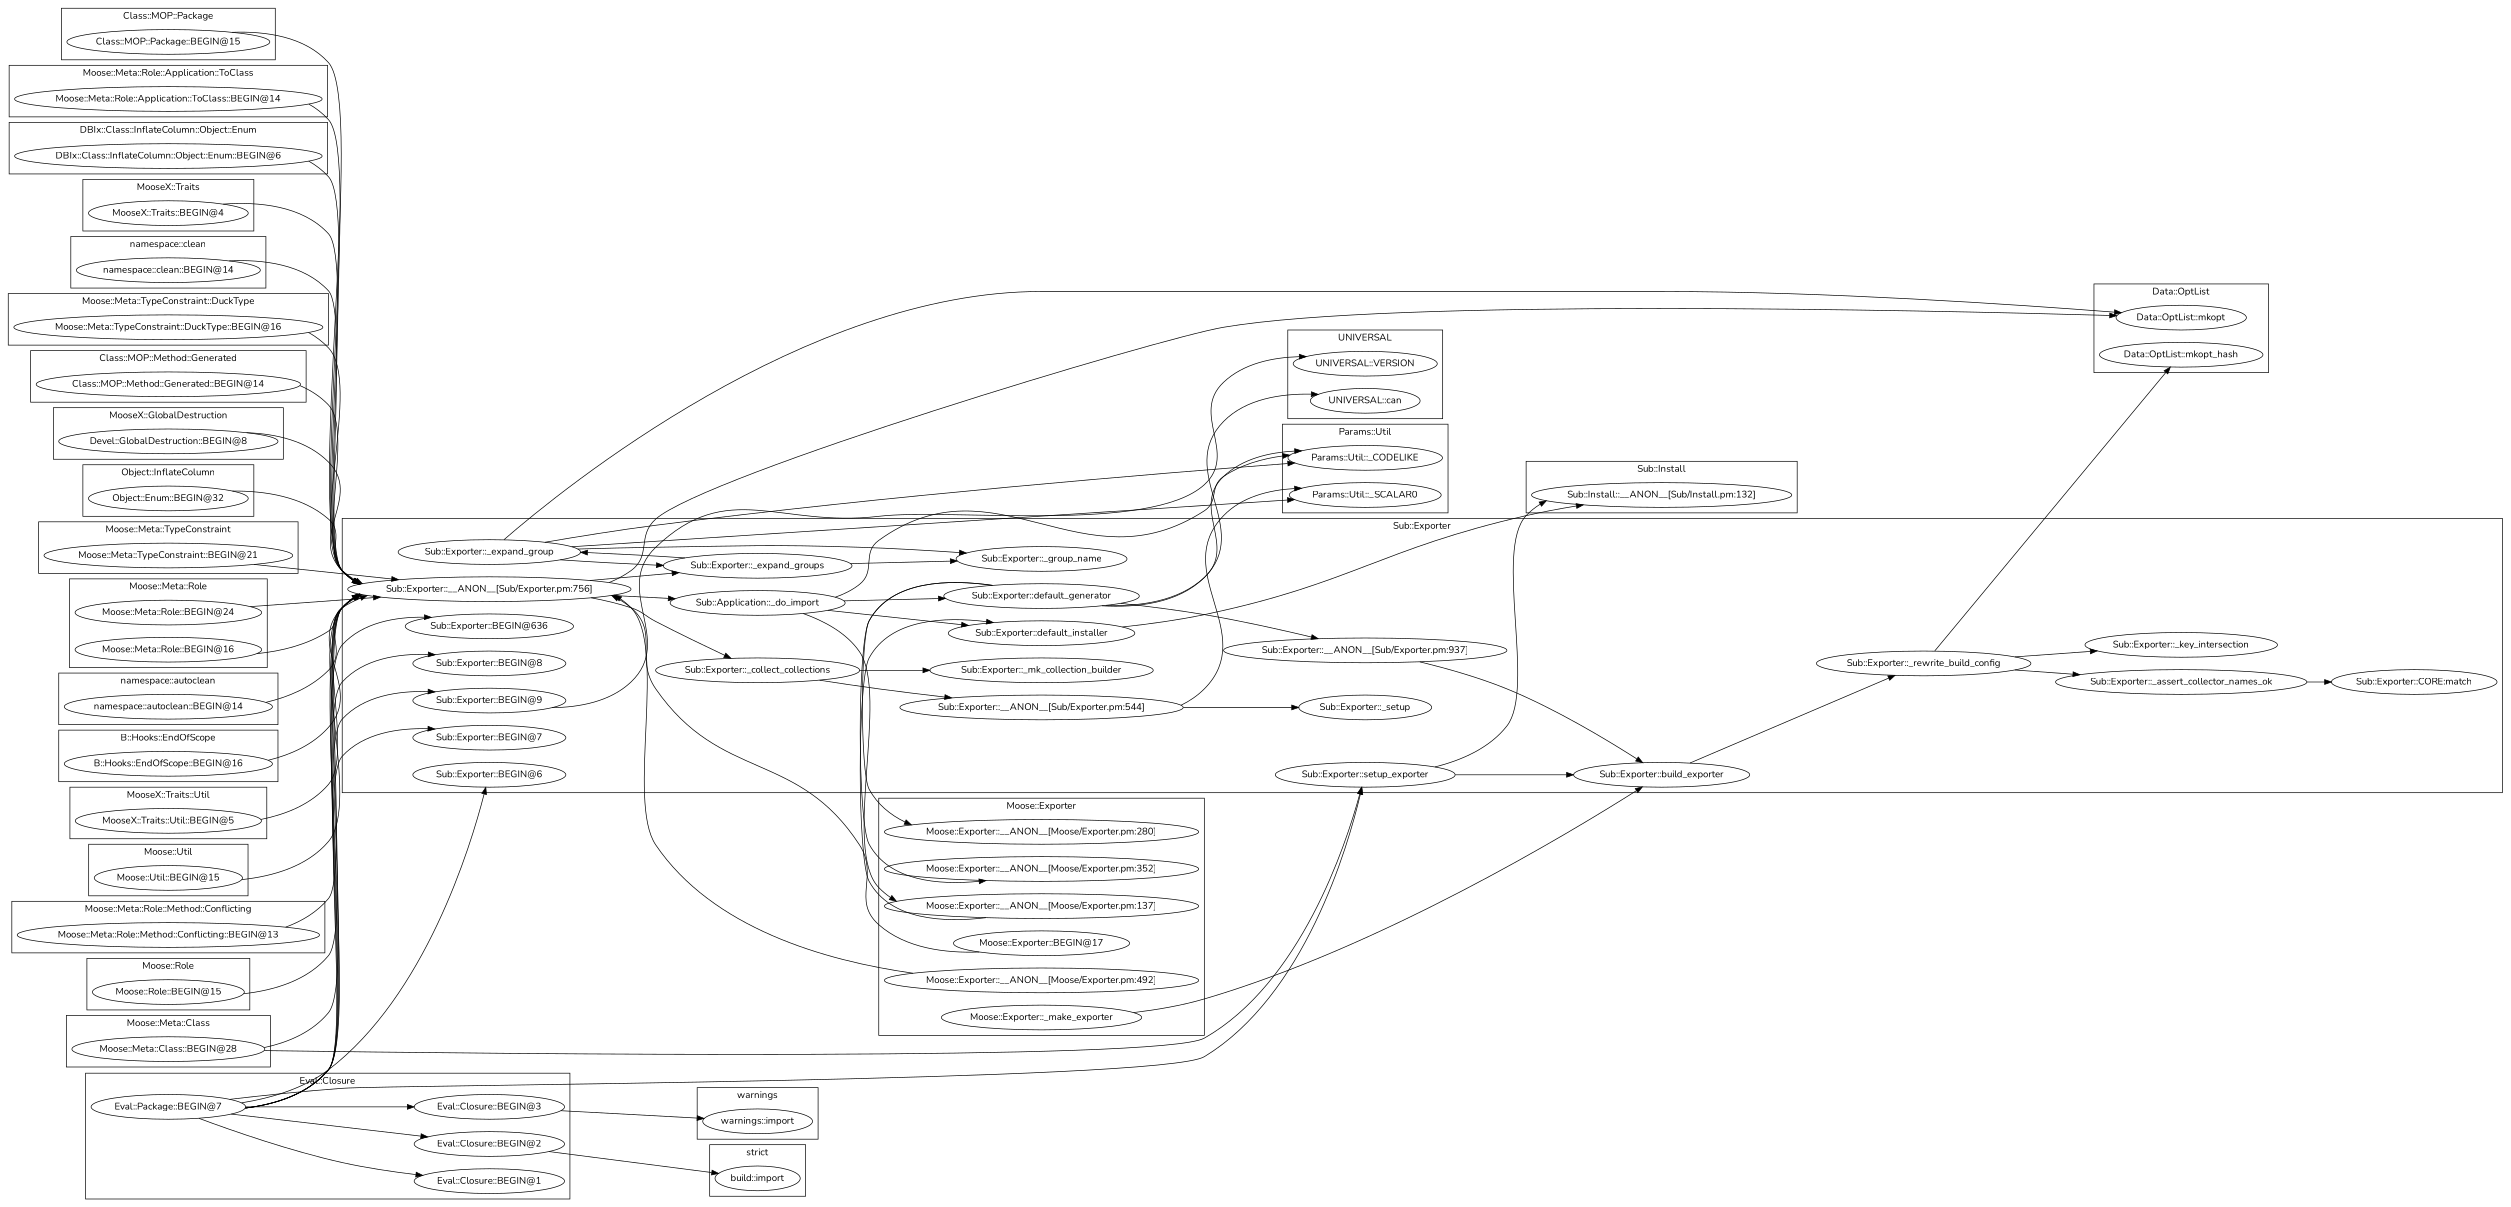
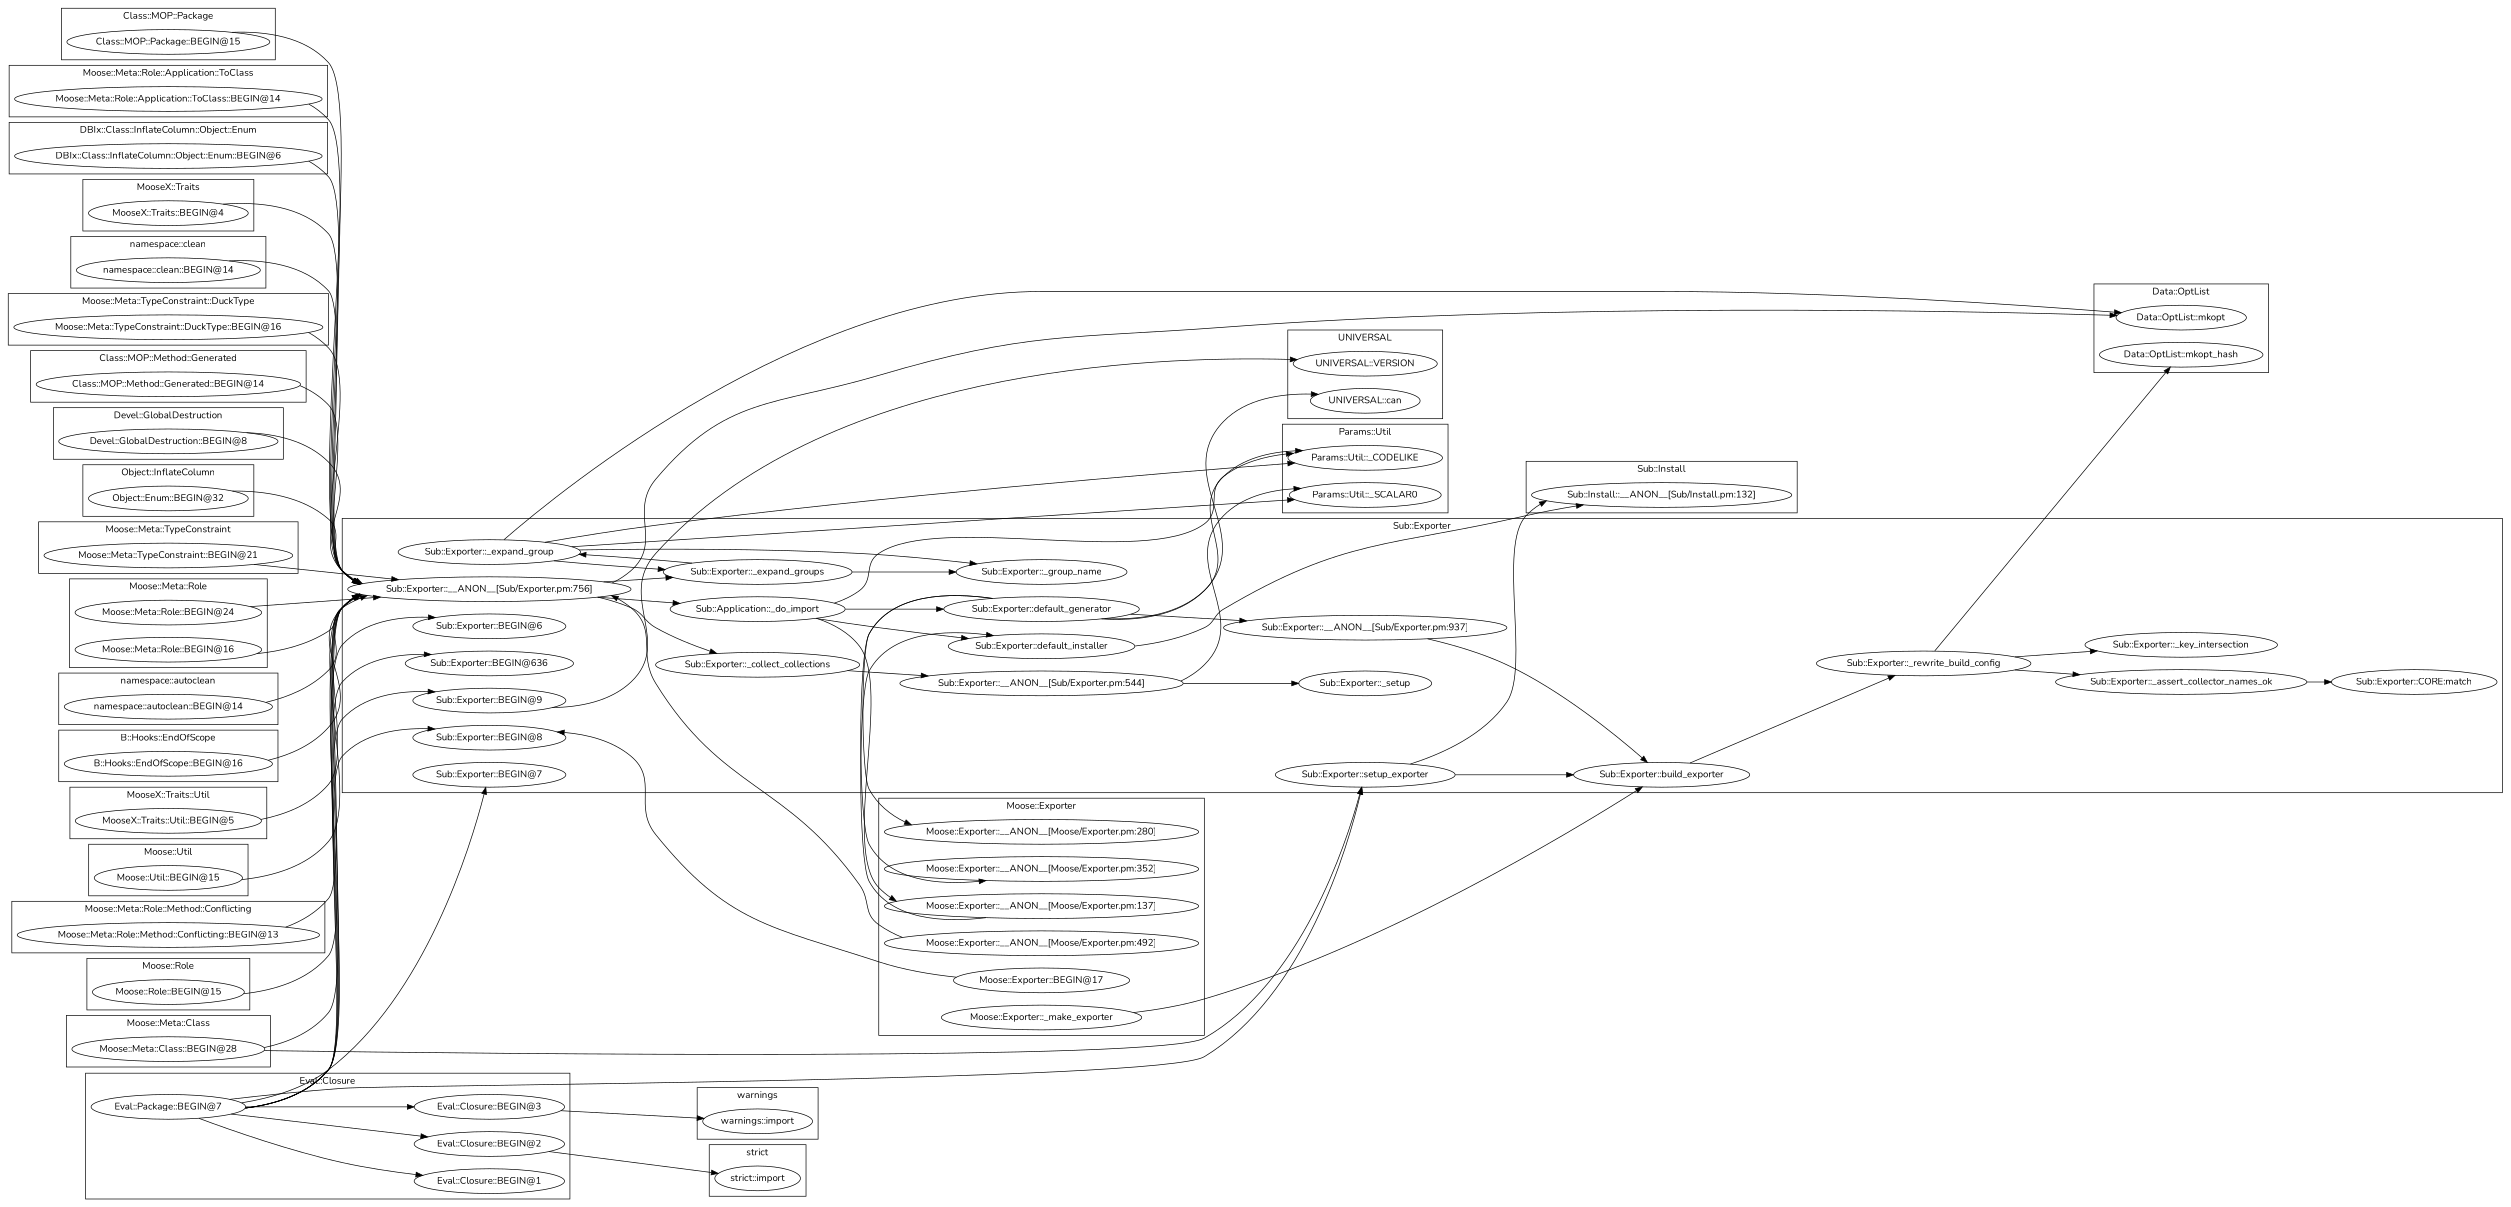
(168, 416) -> (168, 416)
(1042, 670) -> none
(798, 786) -> (722, 899)
(758, 1178) -> (758, 1178)
